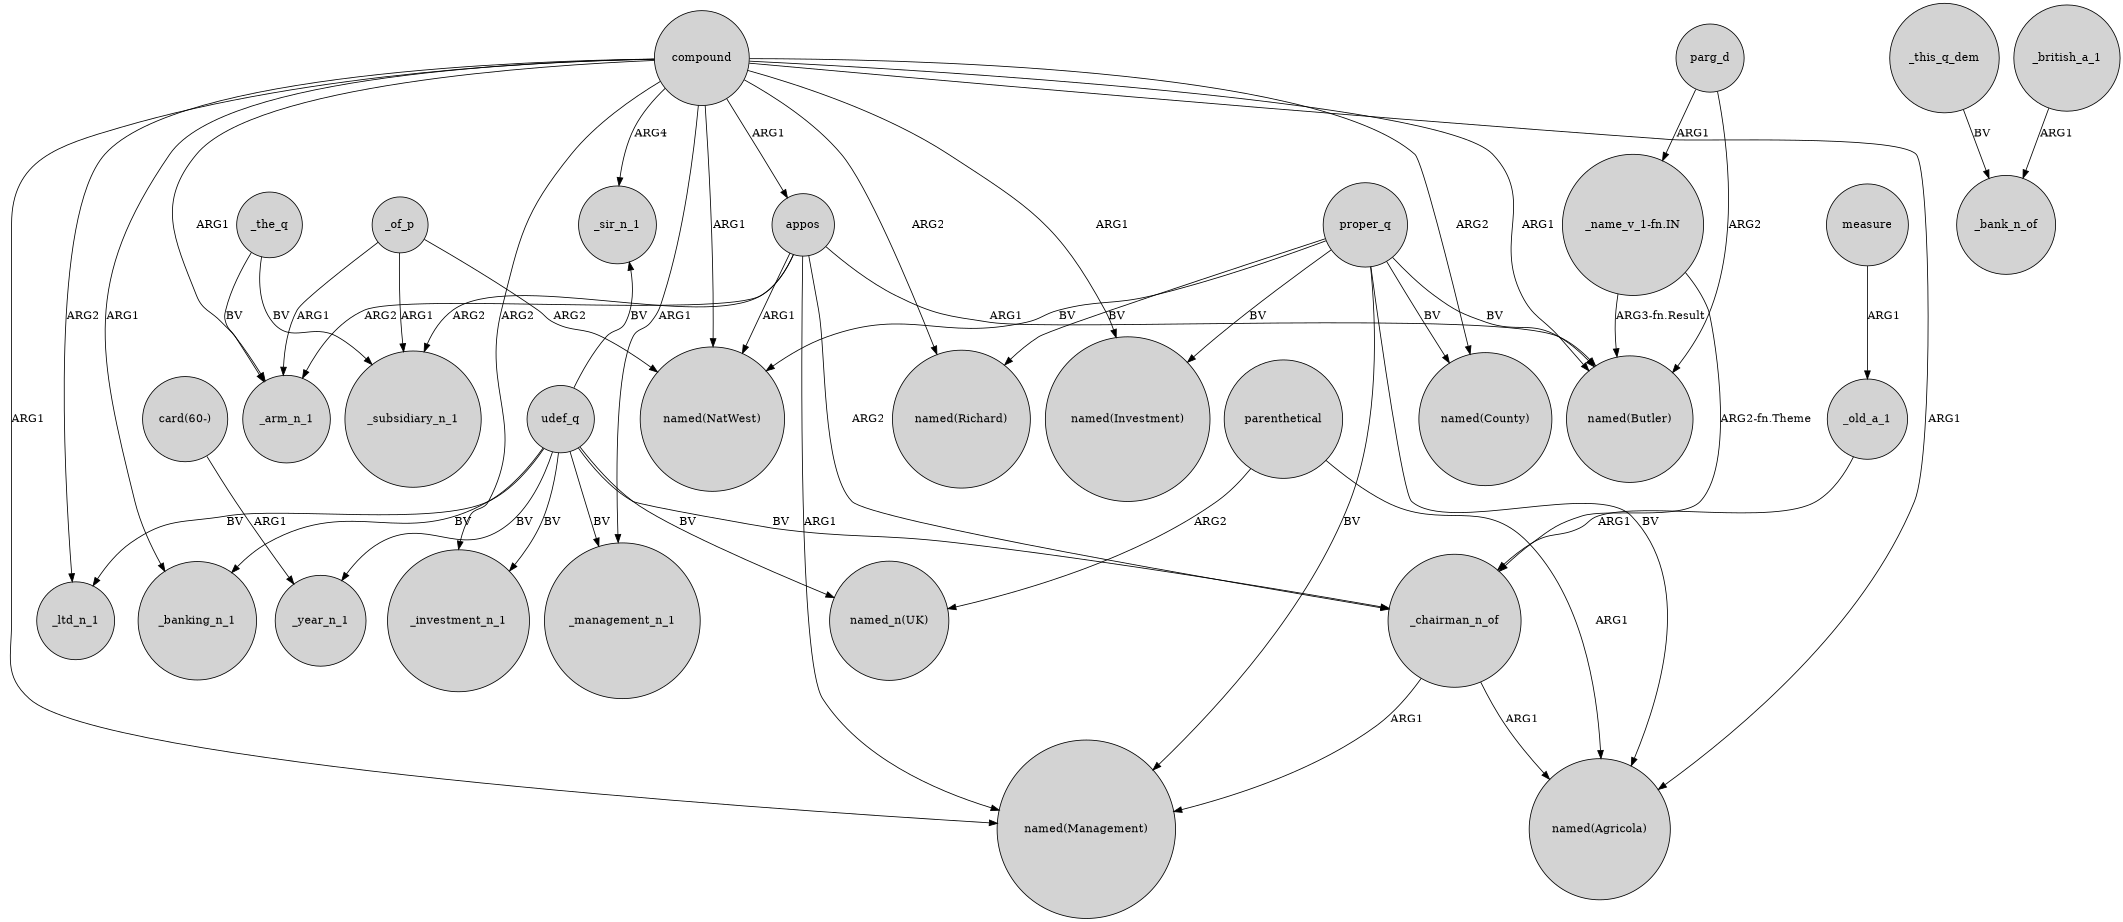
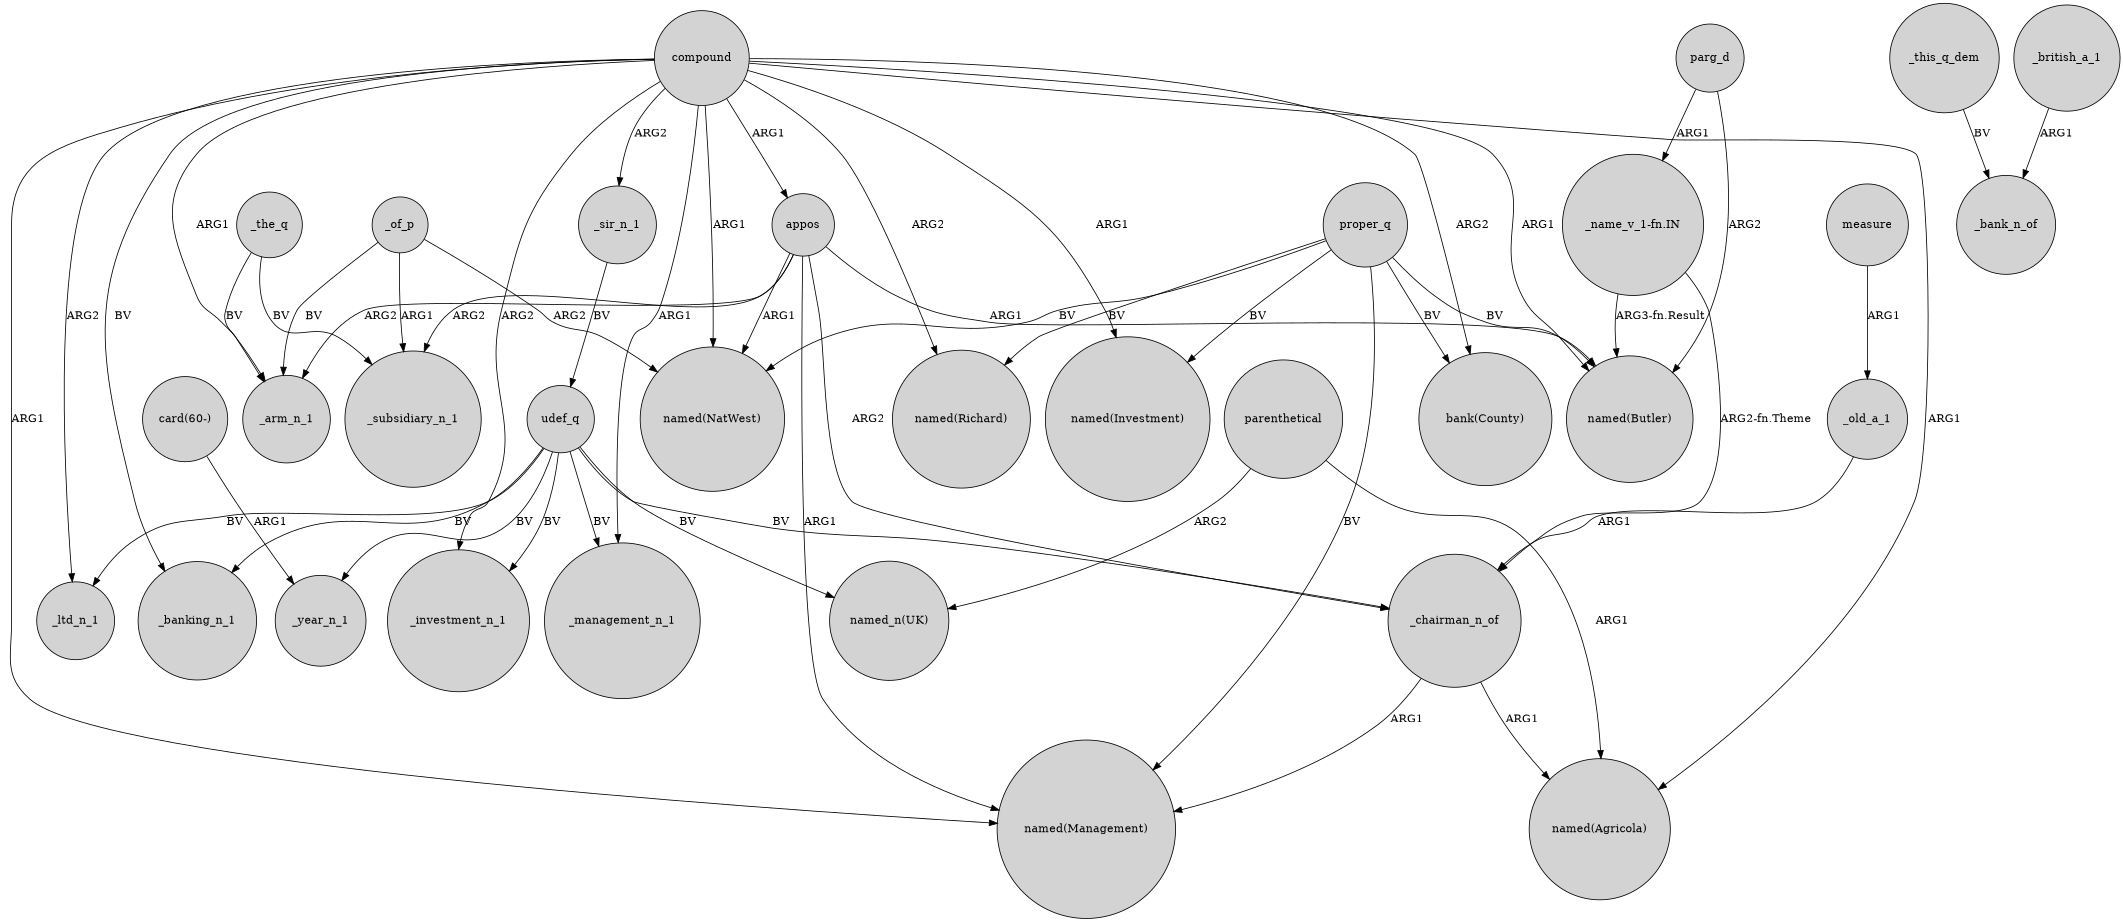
(651, 134) -> (651, 134)
(123, 316) -> (123, 316)
(314, 316) -> (314, 316)
(613, 332) -> (590, 321)
(1485, 419) -> (1485, 419)
(1530, 507) -> none
